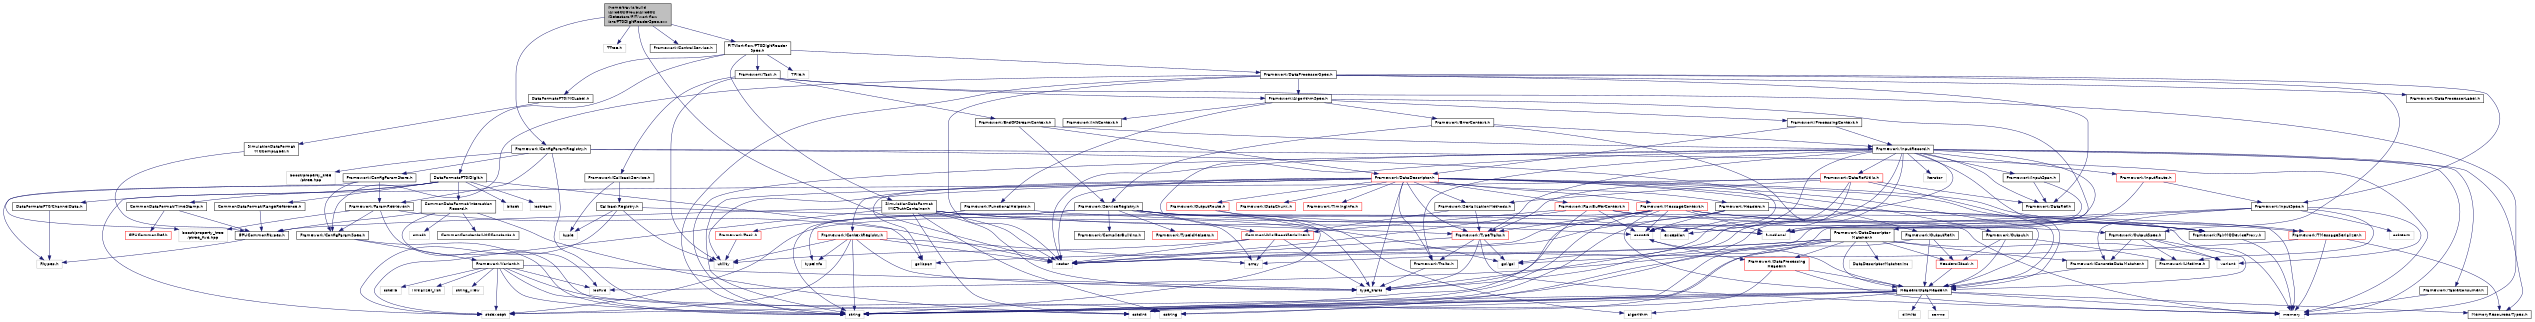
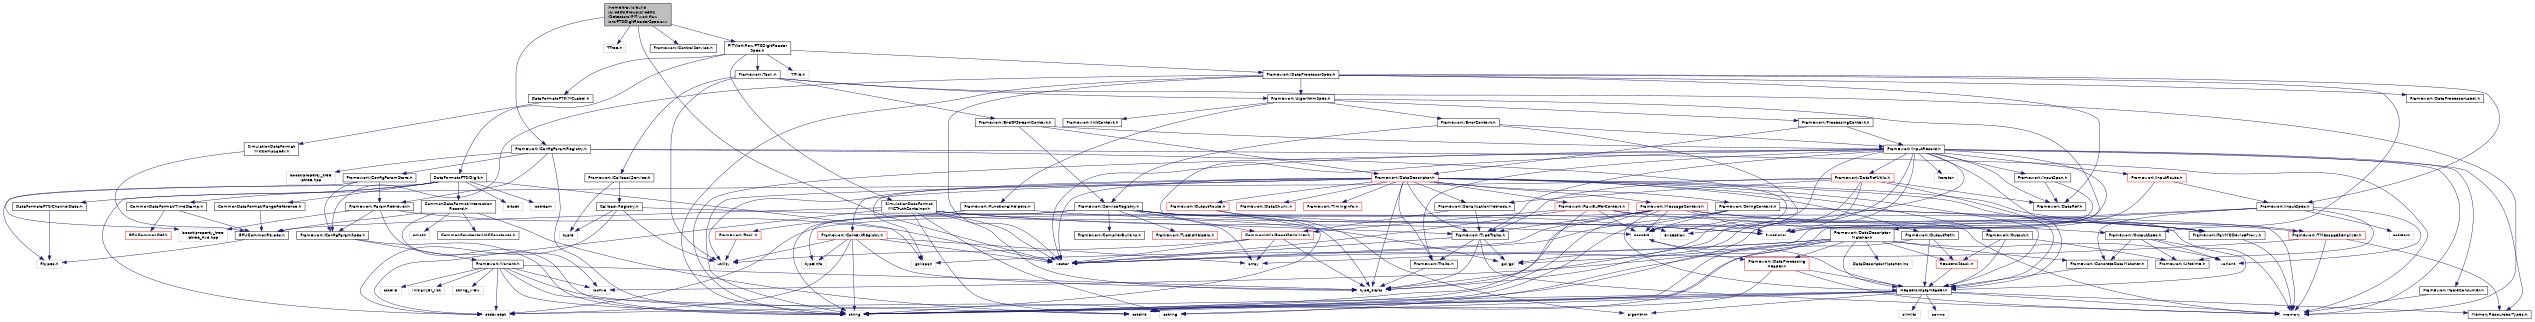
(1742, 207) -> (1748, 207)
(1480, 235) -> (1480, 235)
